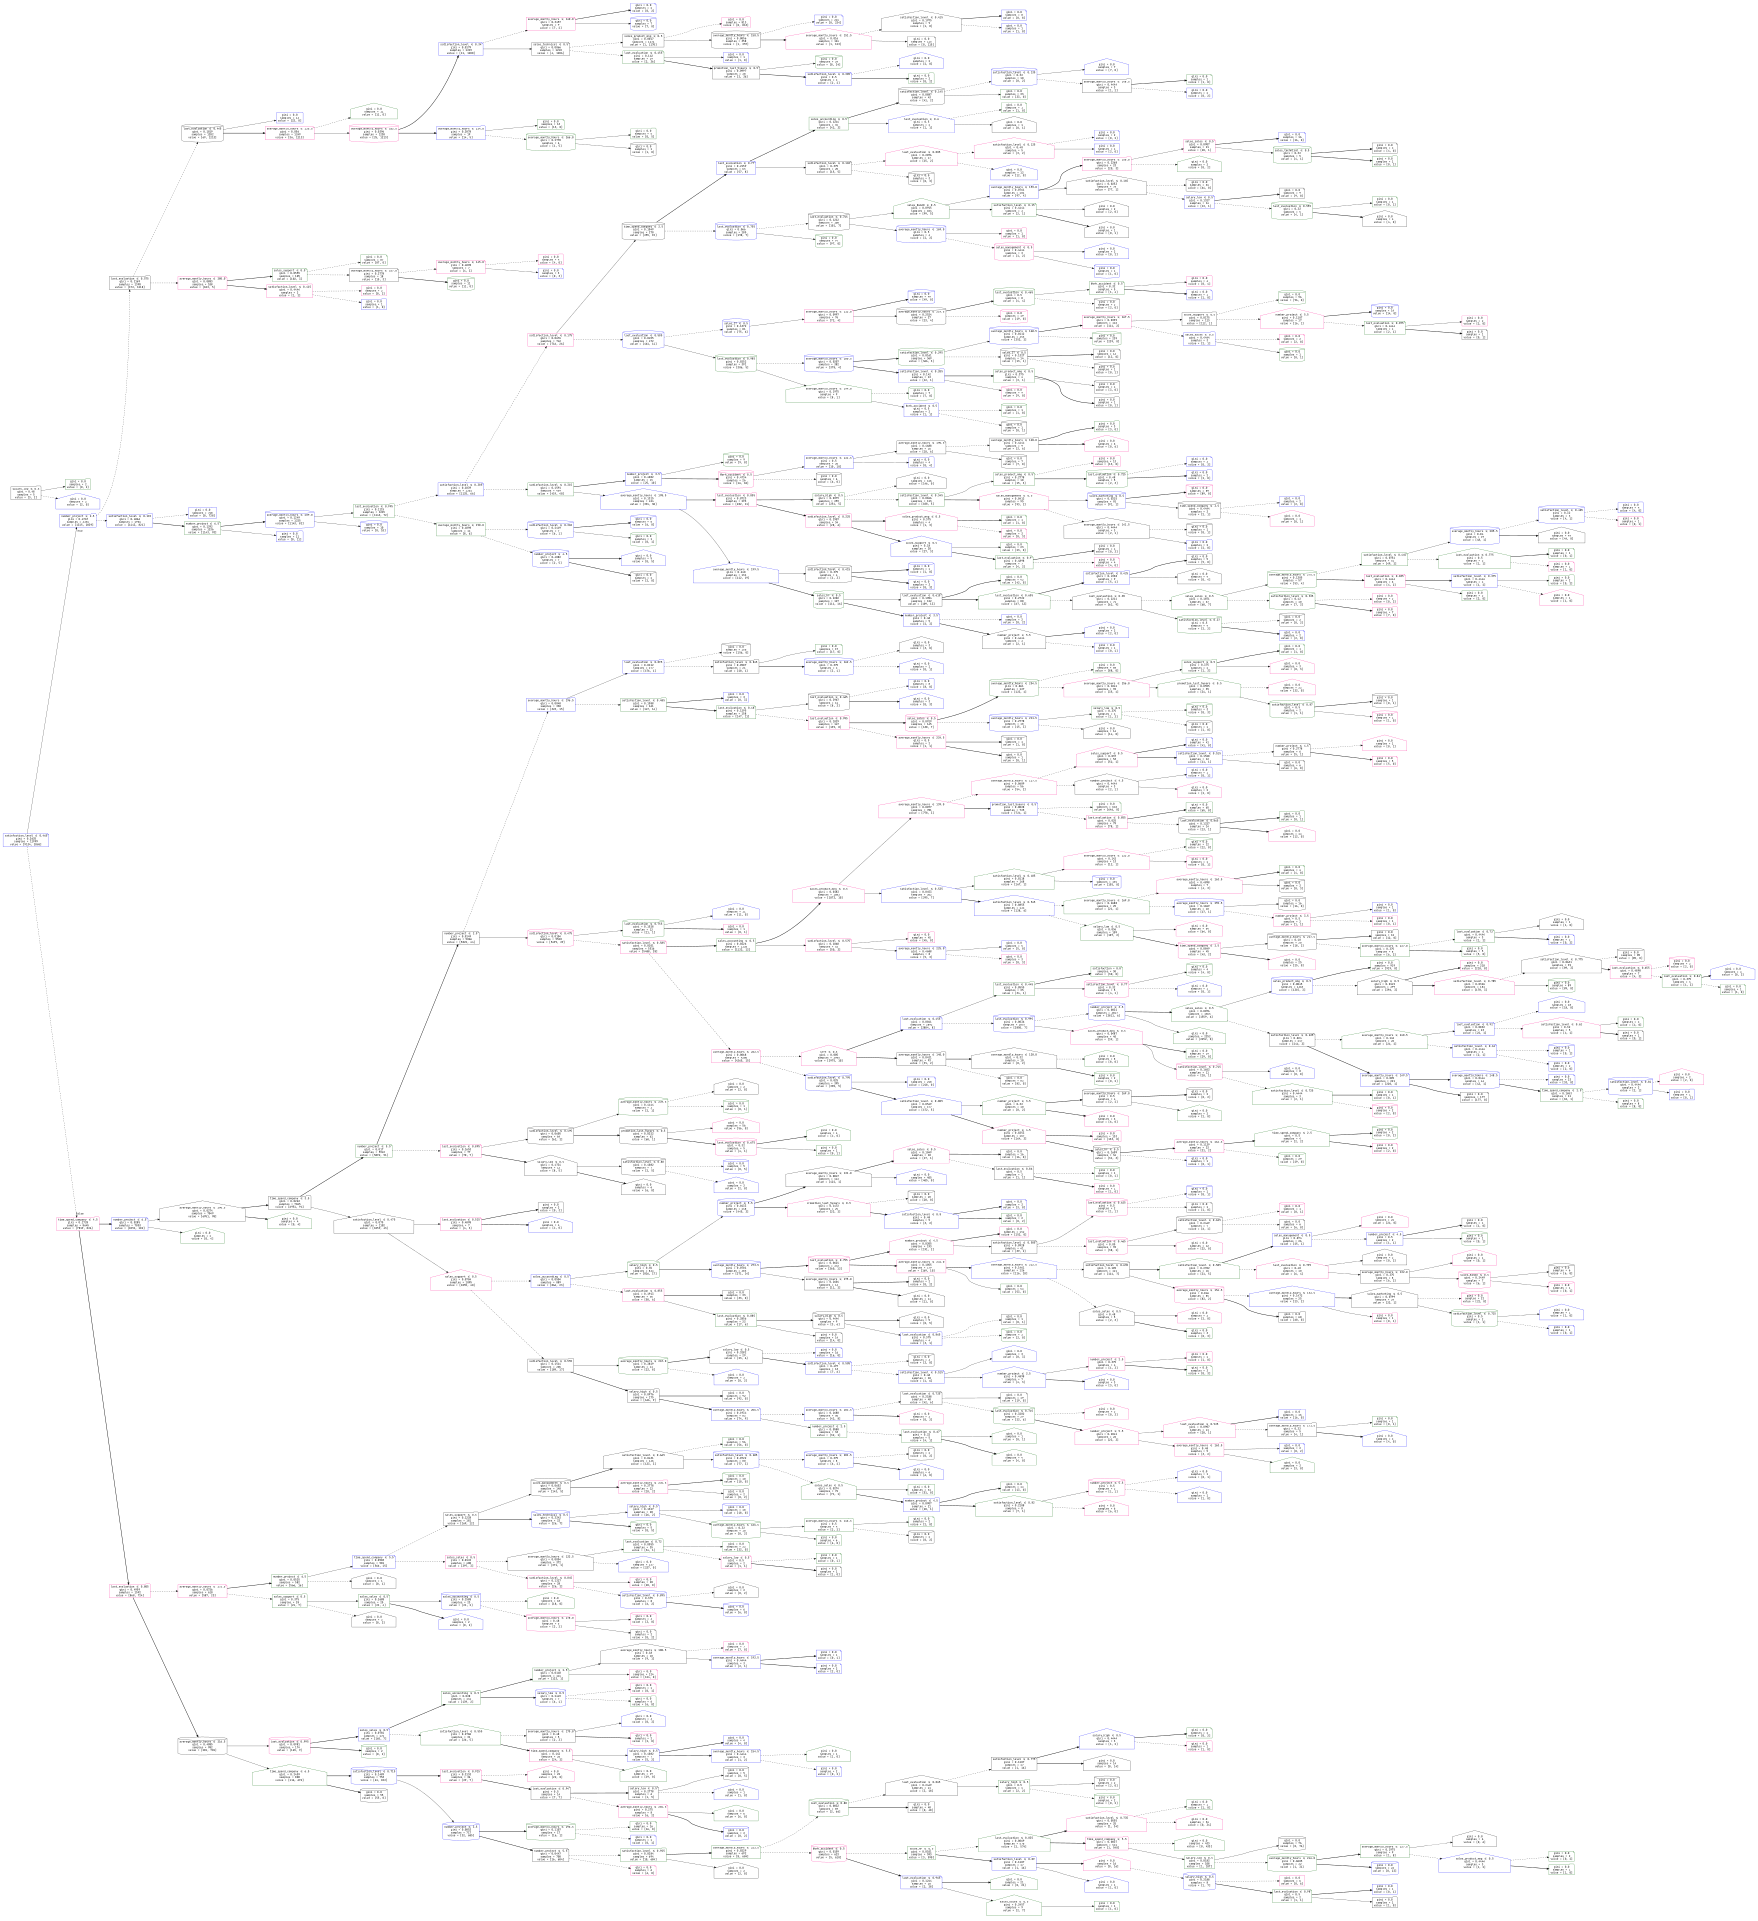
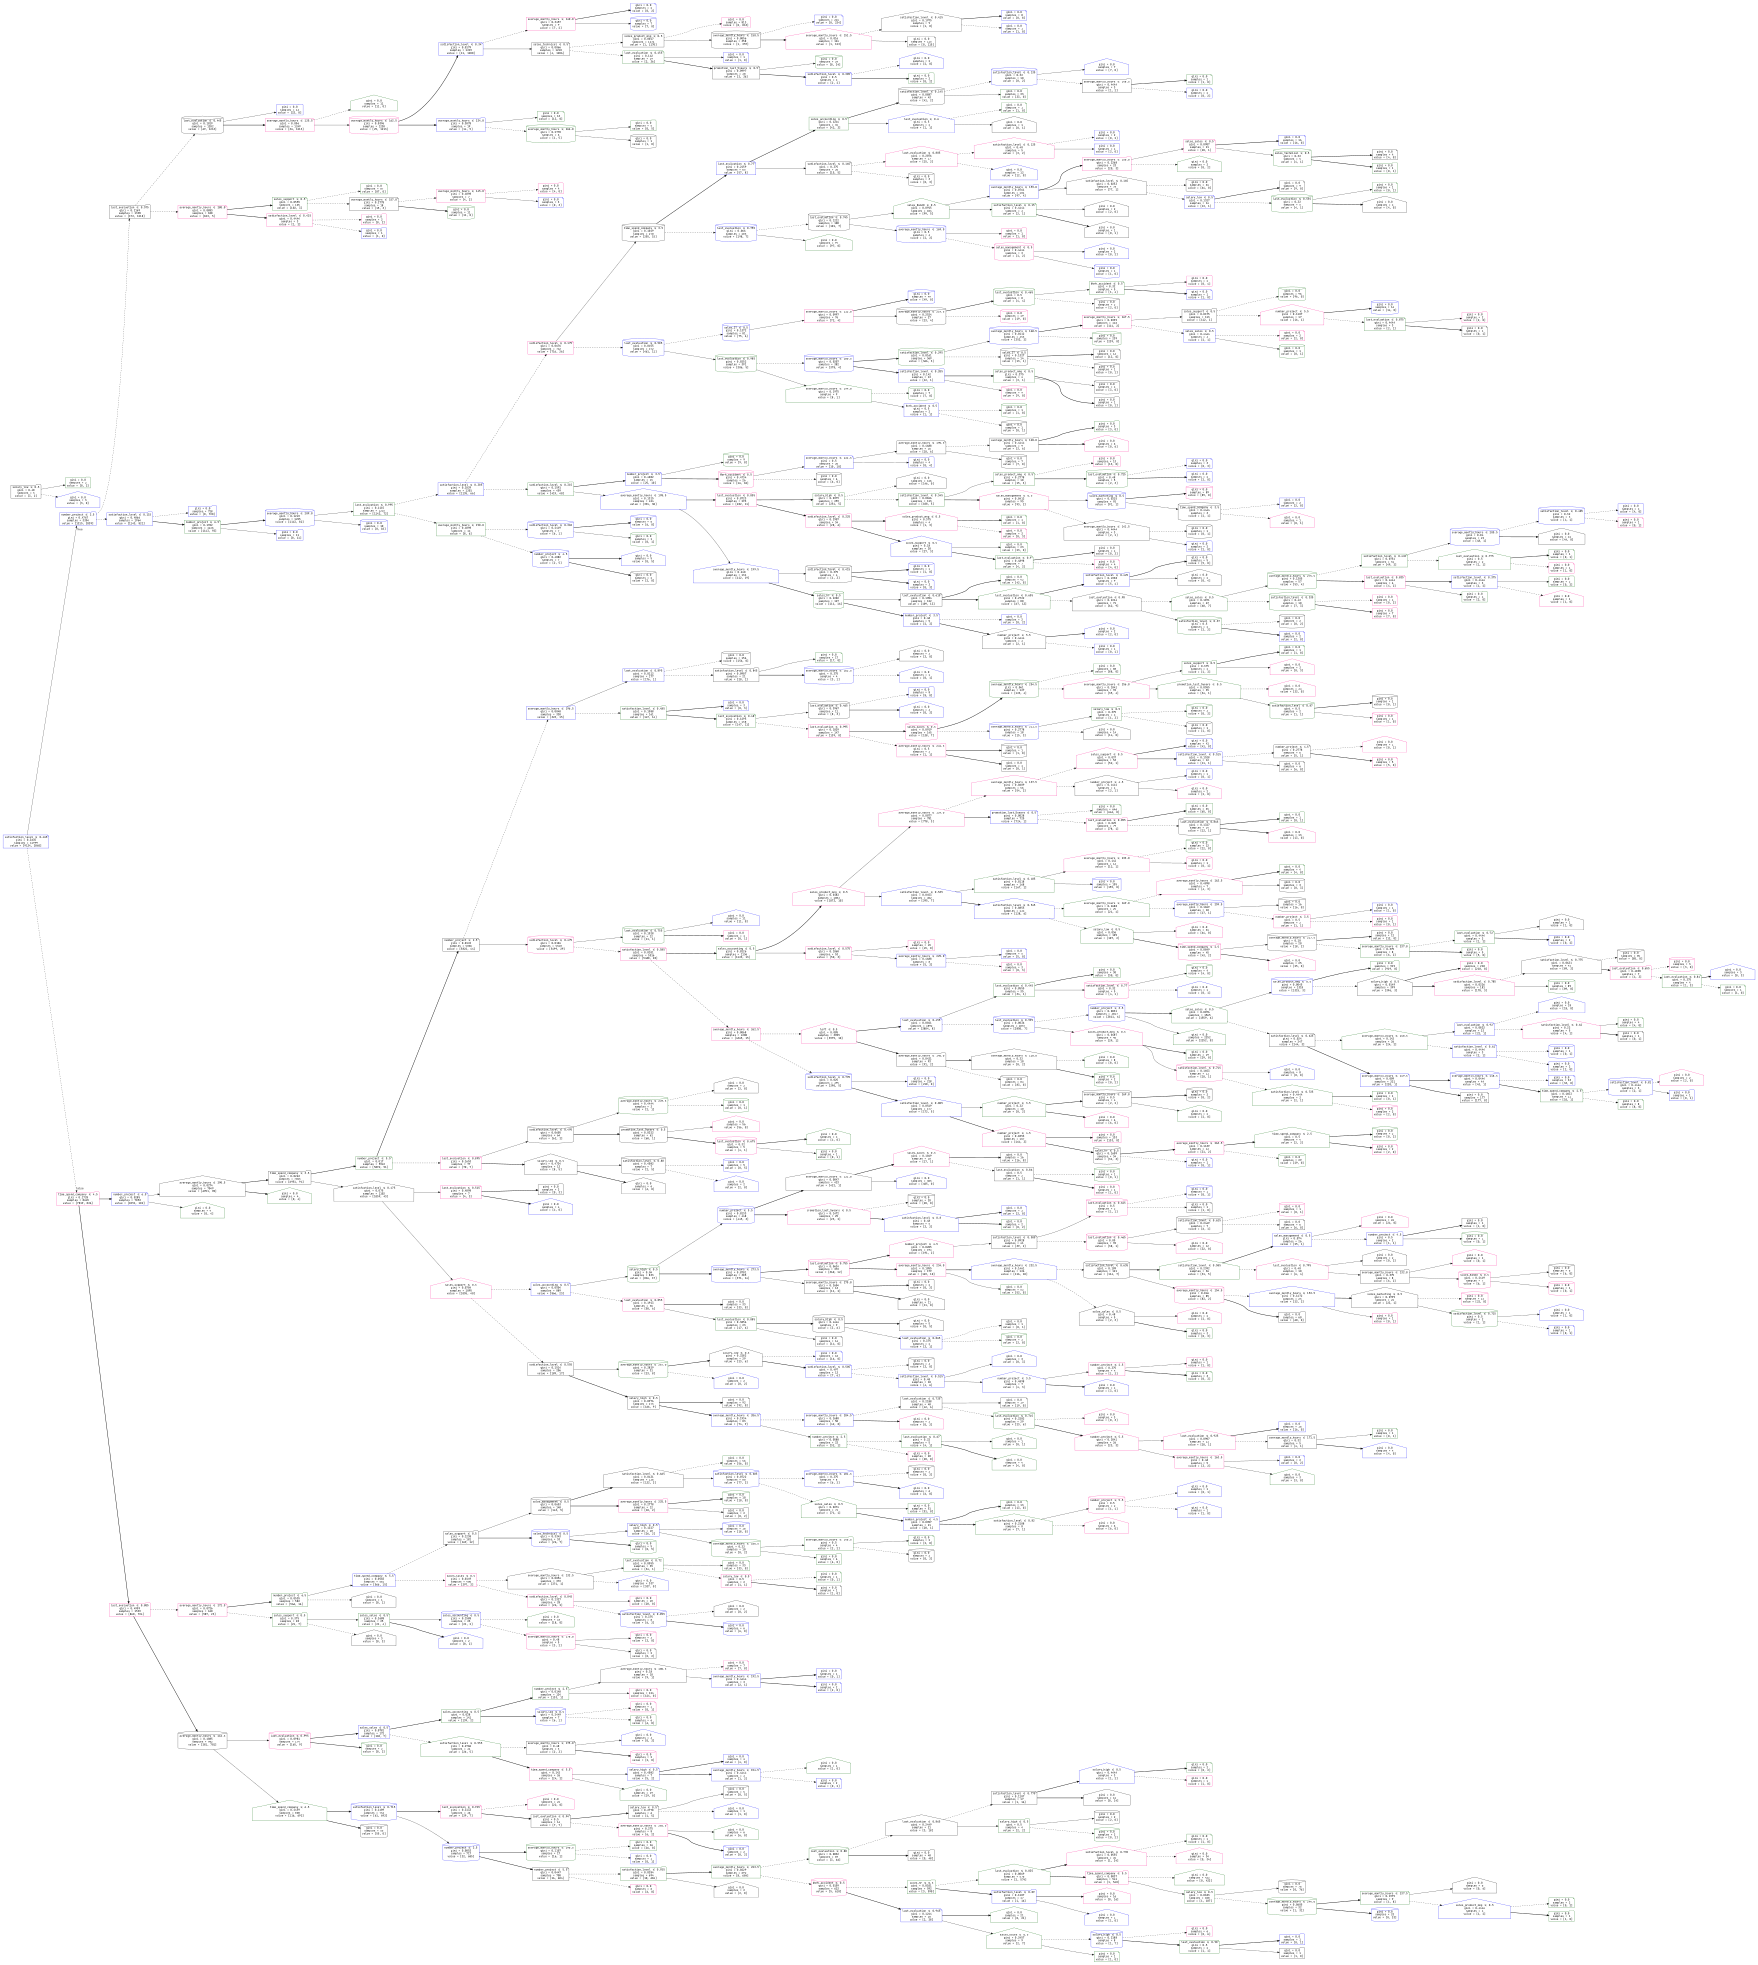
(829, 241) -> (829, 243)
(1107, 971) -> (1107, 973)
(1014, 1232) -> none
none -> (921, 1456)
(1156, 1873) -> (1065, 1939)
